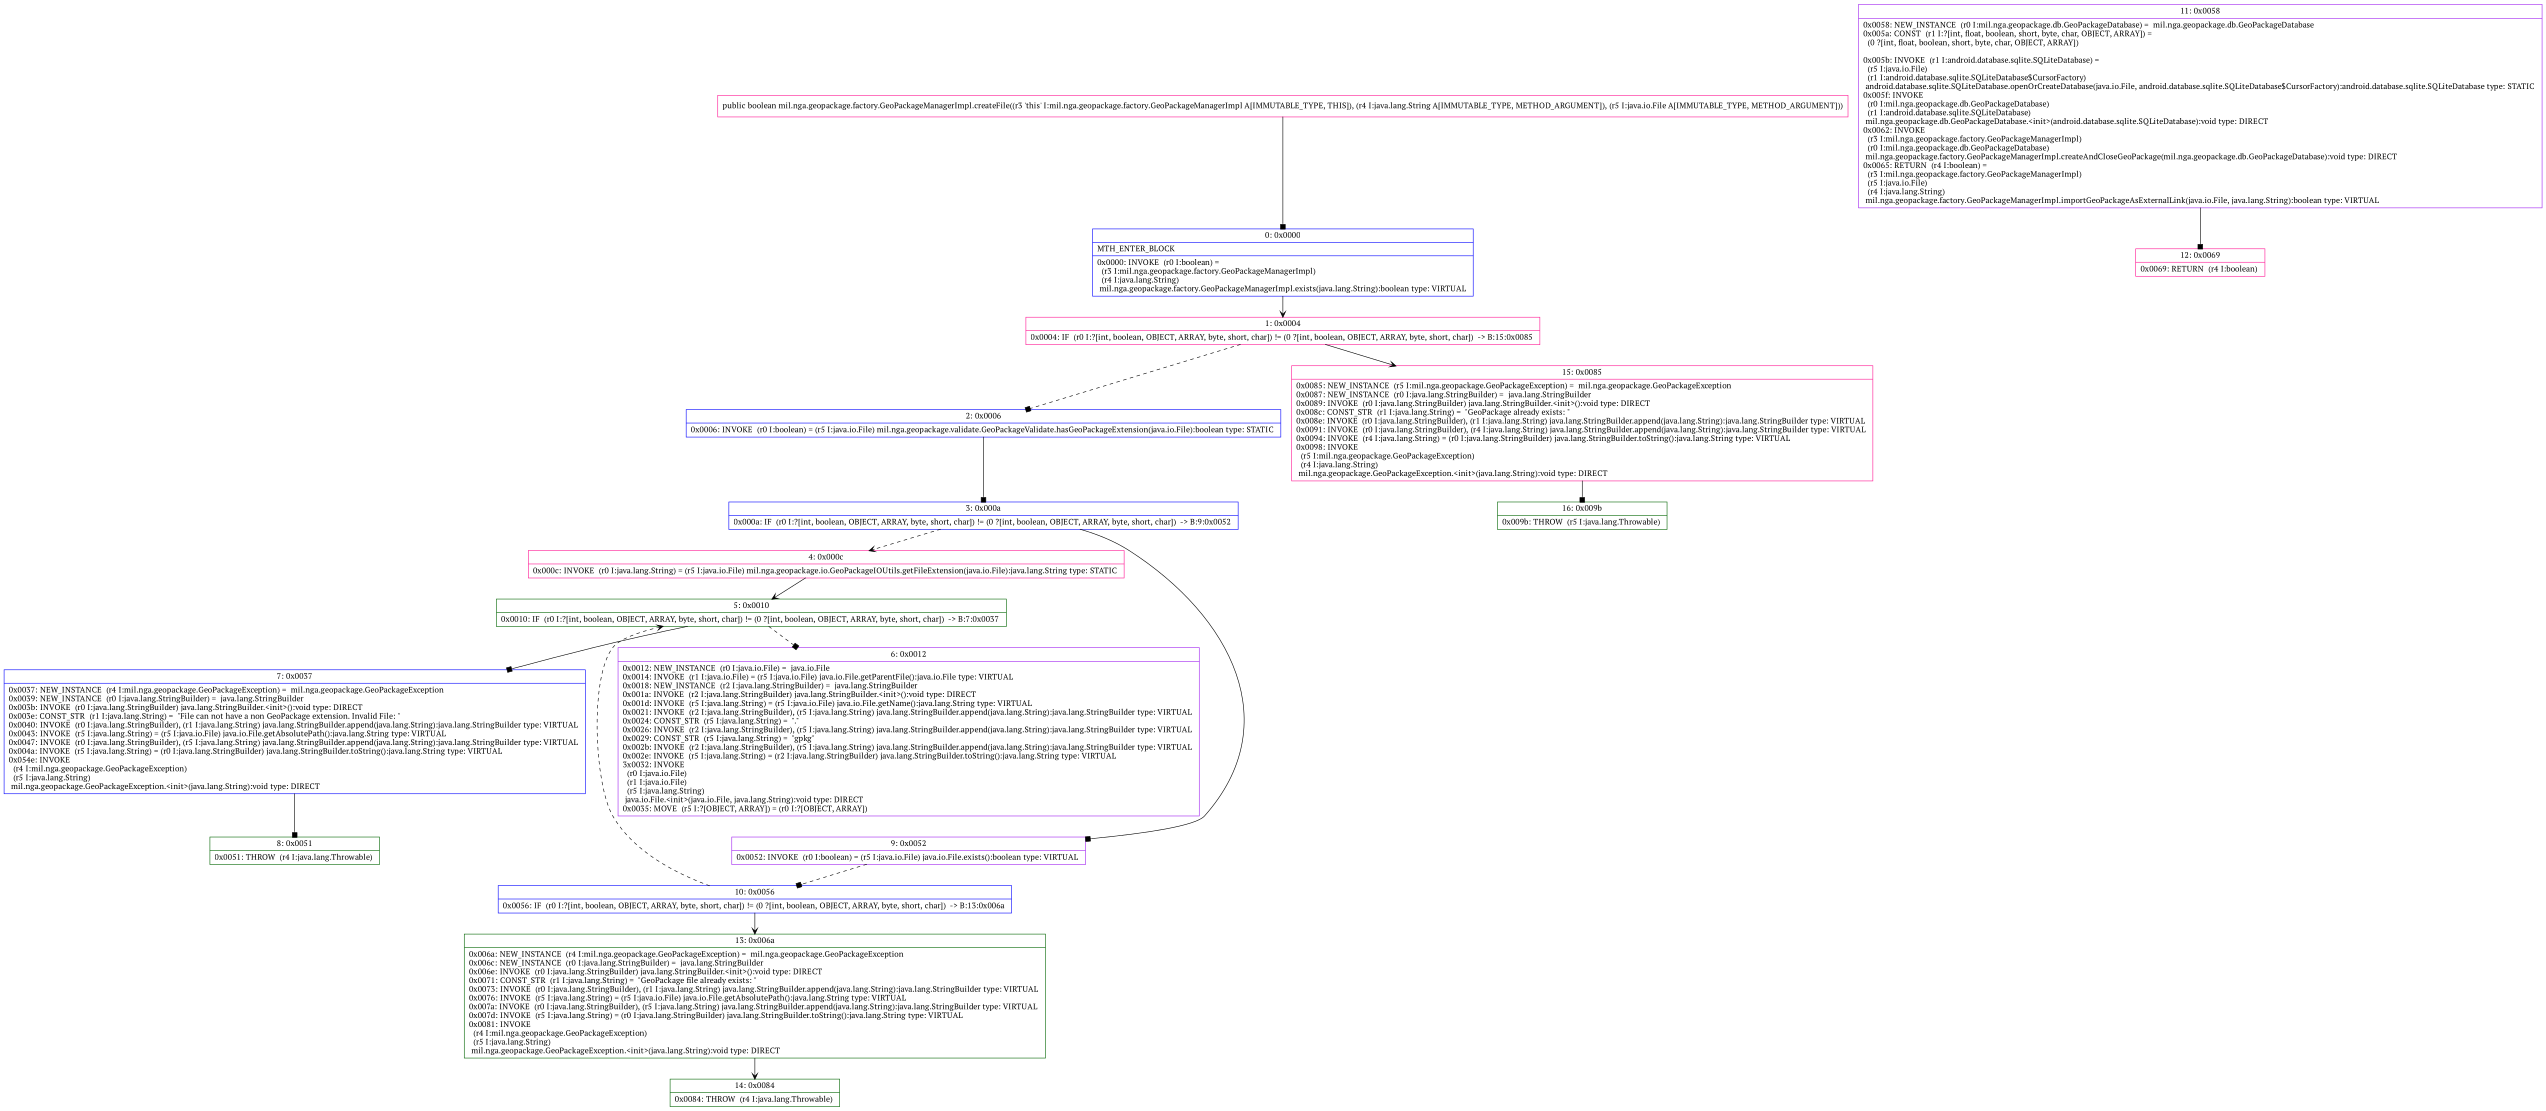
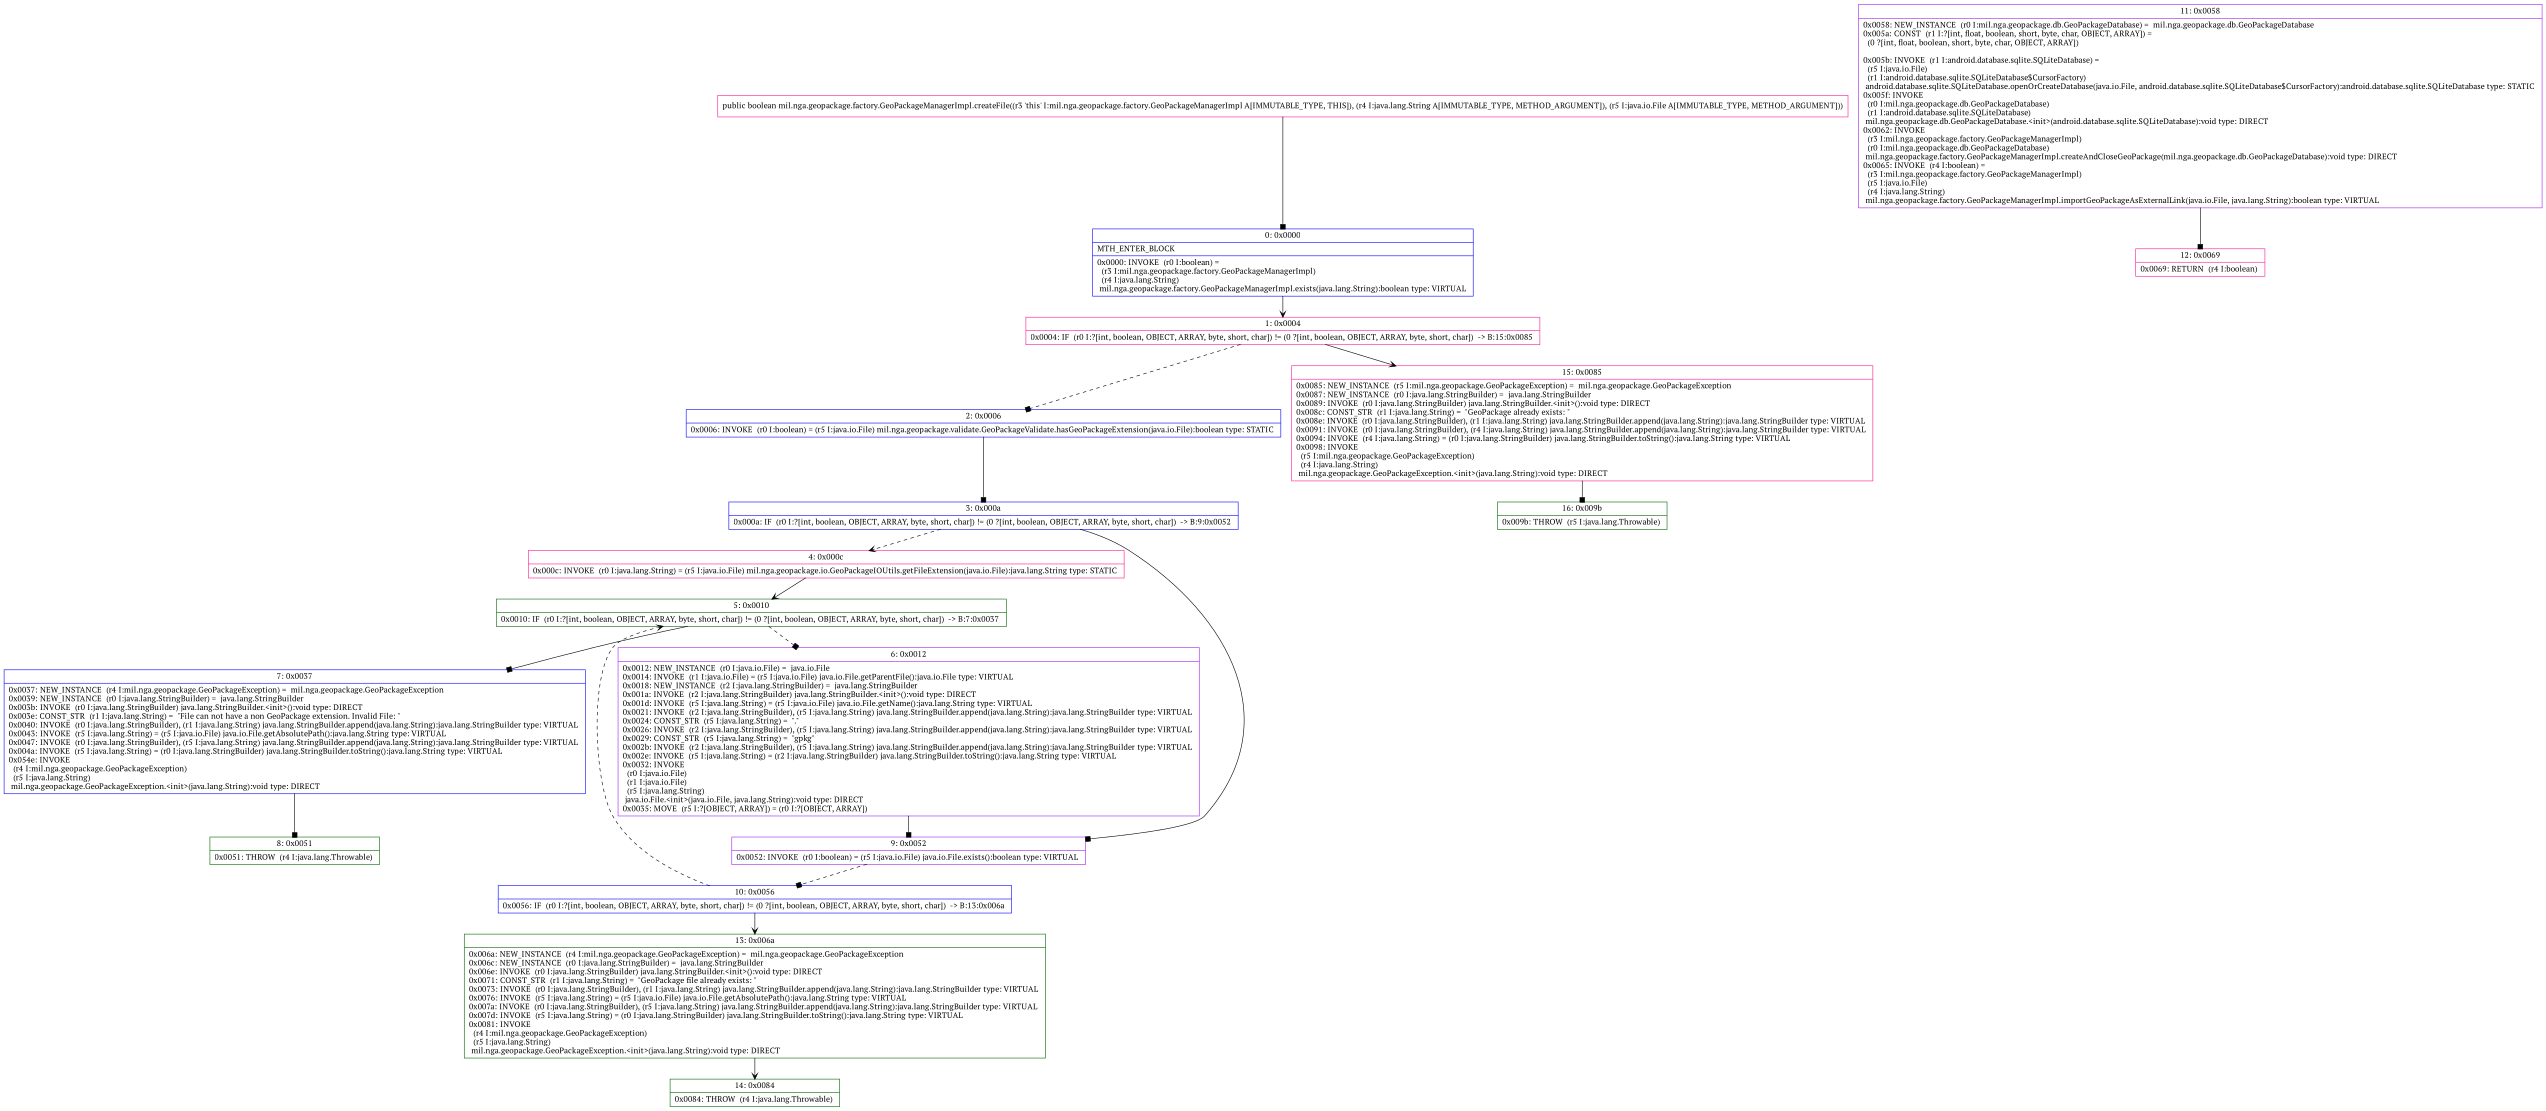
(1926, 165) -> (1925, 165)
(656, 765) -> (656, 765)
none -> (909, 824)
